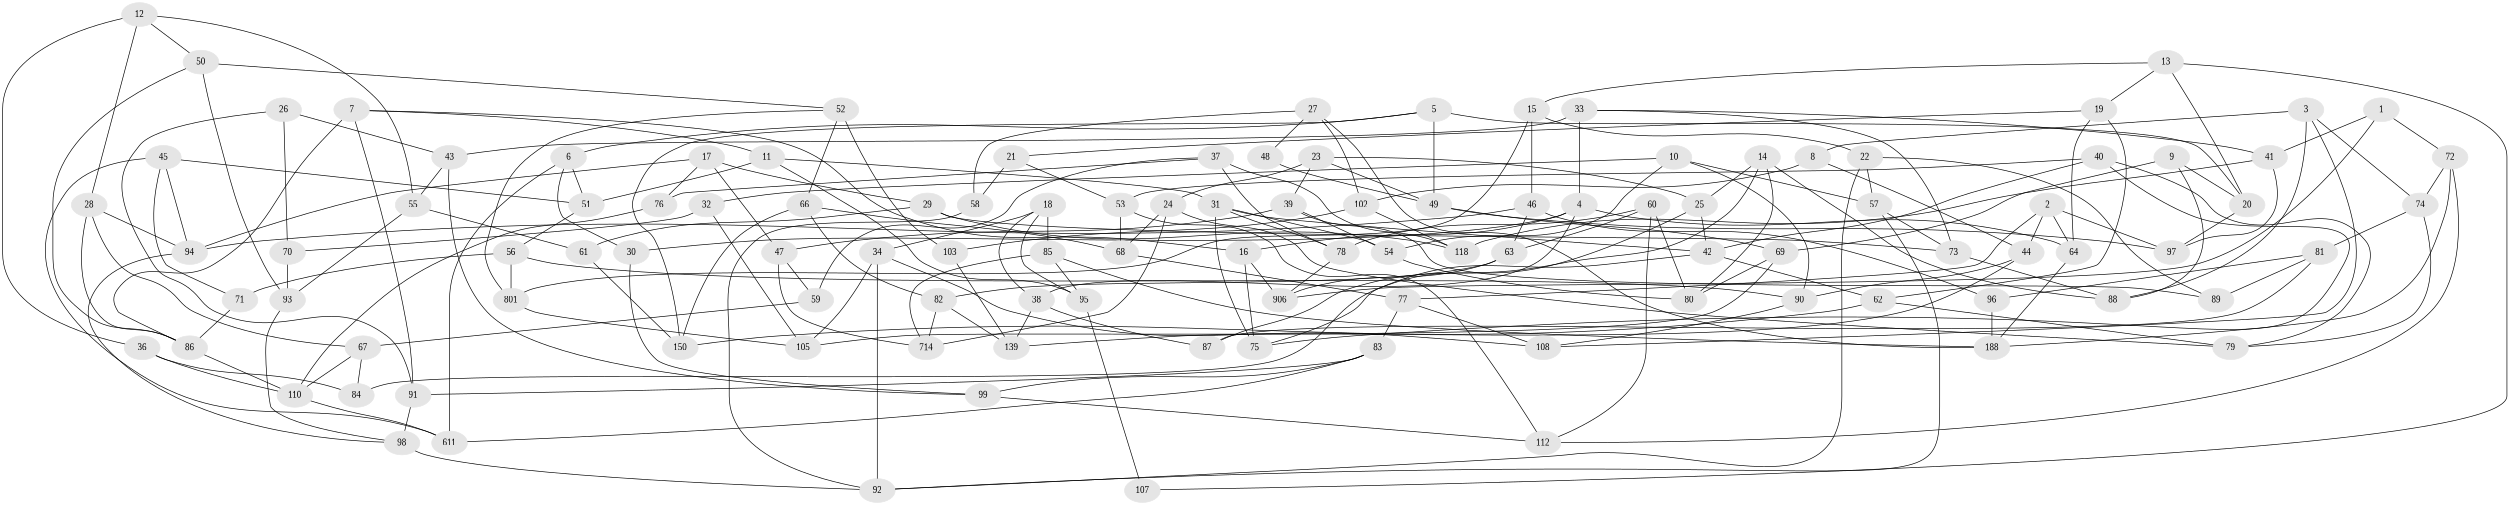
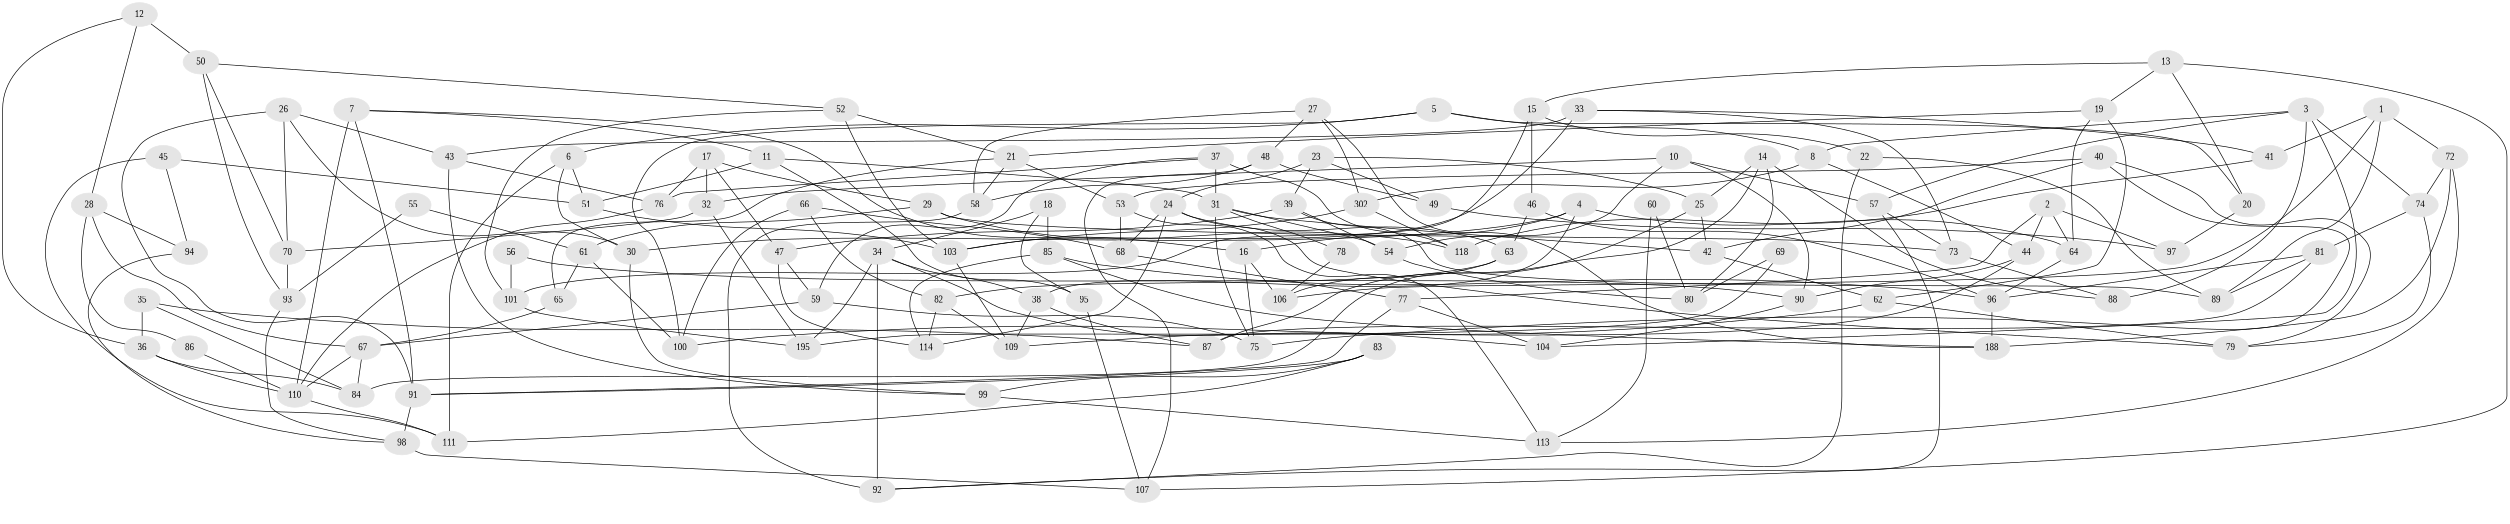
(321, 59) -> none
(1434, 154) -> (1678, 129)
(823, 155) -> (926, 134)
(1579, 156) -> (1288, 238)
(2172, 157) -> none
(1869, 176) -> (2086, 143)
(431, 181) -> (554, 181)
(456, 184) -> (707, 181)
none -> (1096, 186)
(53, 202) -> (244, 157)
(1361, 205) -> (1361, 205)
(1256, 209) -> (1216, 181)
none -> (2344, 216)
(1481, 225) -> none
(1608, 226) -> none
(549, 229) -> (768, 229)
(861, 229) -> none
(1582, 231) -> (1339, 229)
(2255, 231) -> none
none -> (434, 232)
(999, 249) -> (957, 276)
none -> (1091, 249)
(215, 264) -> (321, 259)
(1505, 266) -> (1049, 316)
(1066, 276) -> (1519, 283)
none -> (142, 300)
(240, 300) -> none
(511, 300) -> (511, 300)
none -> (559, 300)
(1280, 300) -> (1280, 300)
(2033, 300) -> (2040, 272)
(1392, 321) -> (920, 382)
(680, 348) -> (680, 348)
(803, 348) -> (803, 348)
(926, 348) -> (926, 348)
(1012, 348) -> (1012, 348)
(1543, 348) -> (1543, 348)
(450, 443) -> (450, 443)
(1543, 443) -> (1543, 443)
(636, 479) -> (769, 472)
